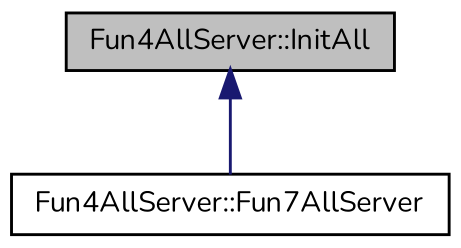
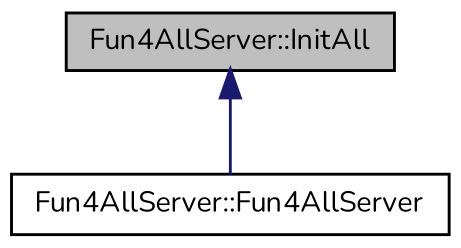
(230, 204) -> (230, 204)
